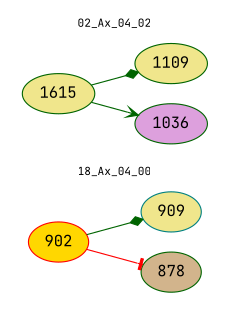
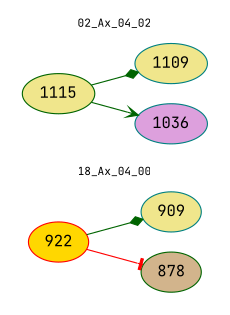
(171, 64) -> (171, 64)
(59, 94) -> (59, 94)
(171, 124) -> (171, 124)
(59, 242) -> (59, 242)
